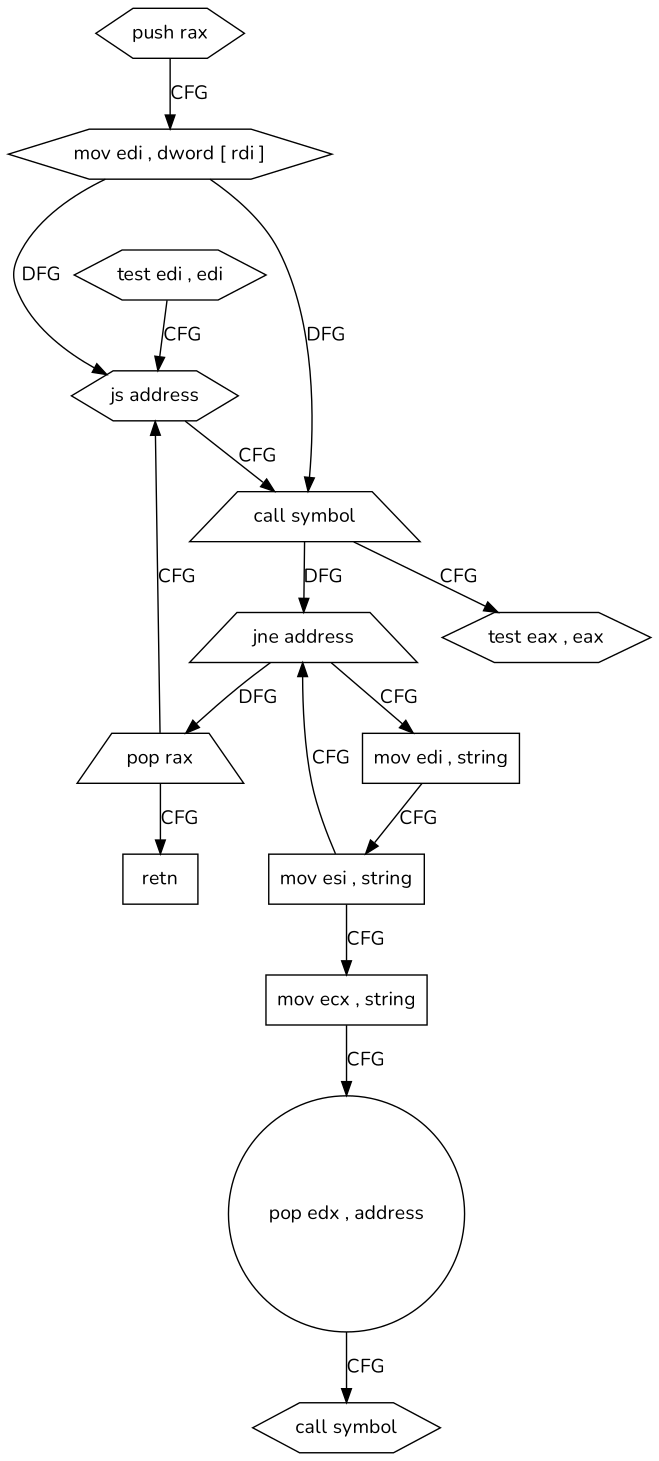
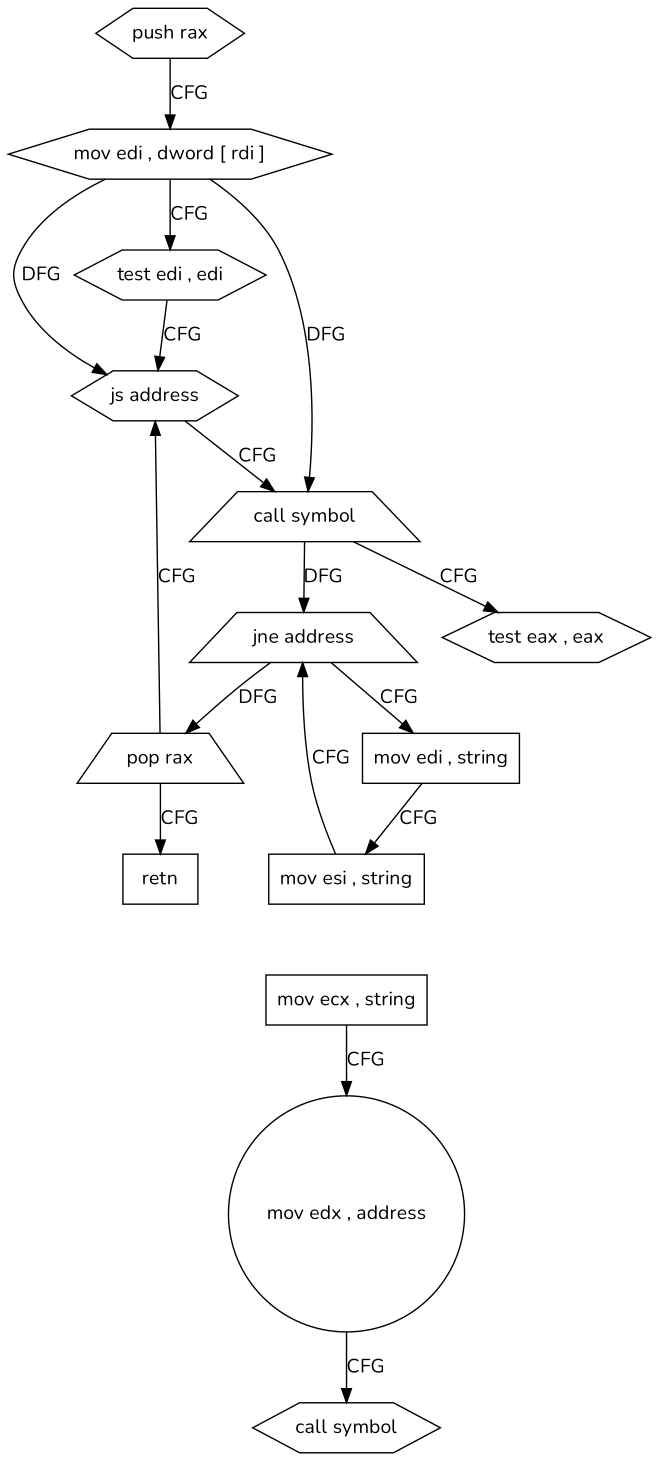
none -> (170, 208)
(347, 933) -> none
(347, 1214) -> (347, 1214)
